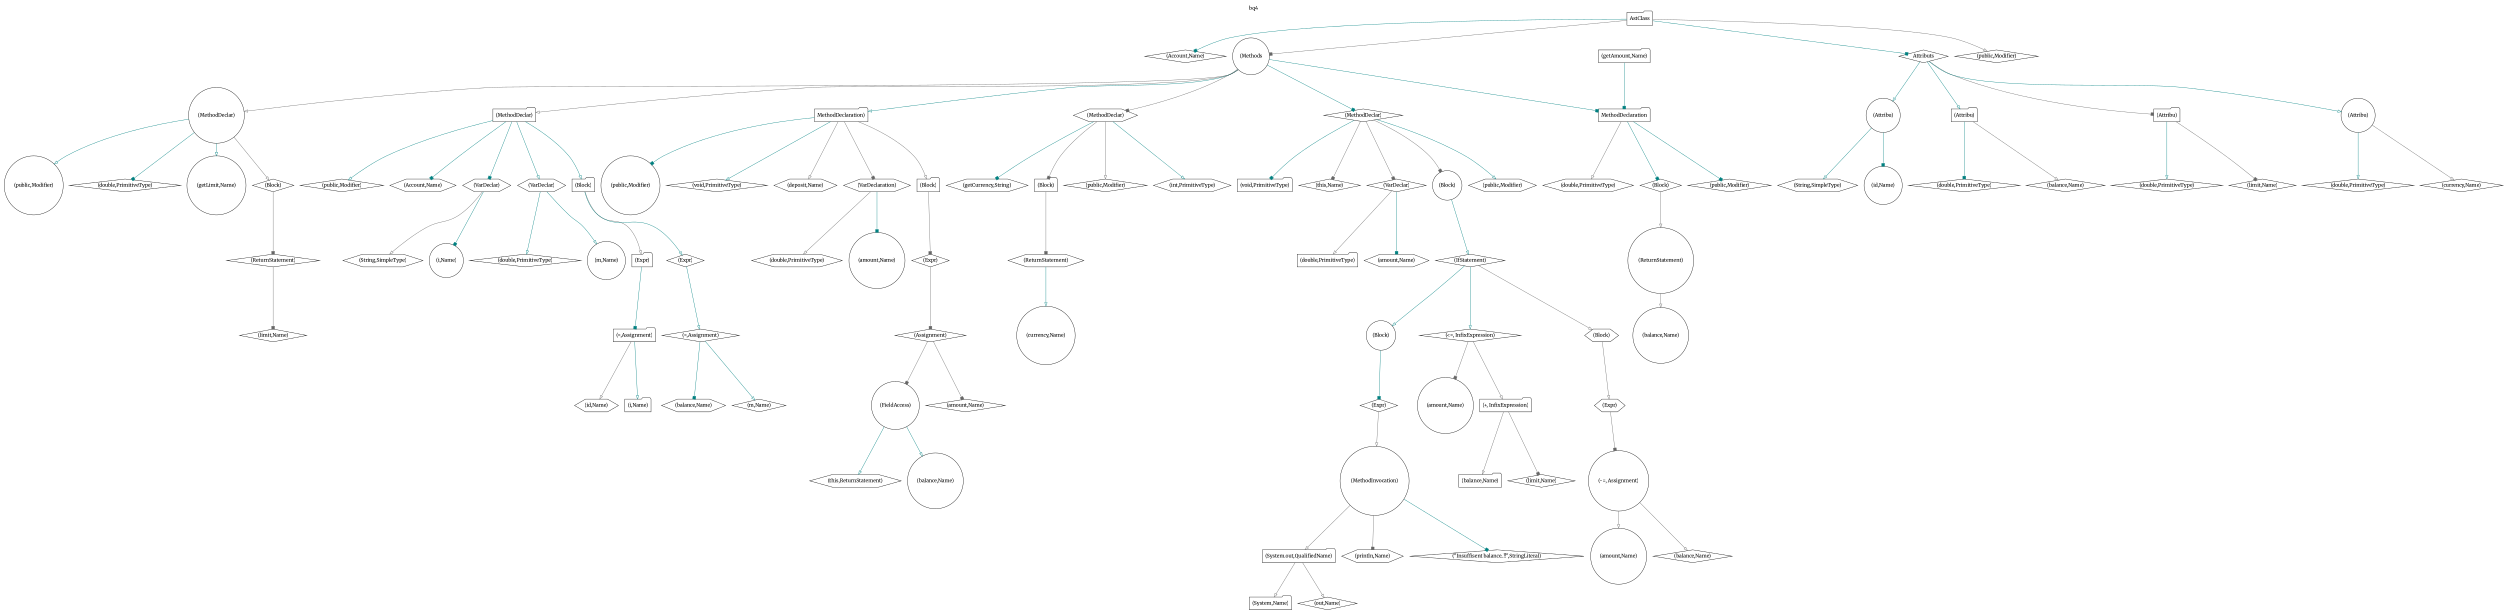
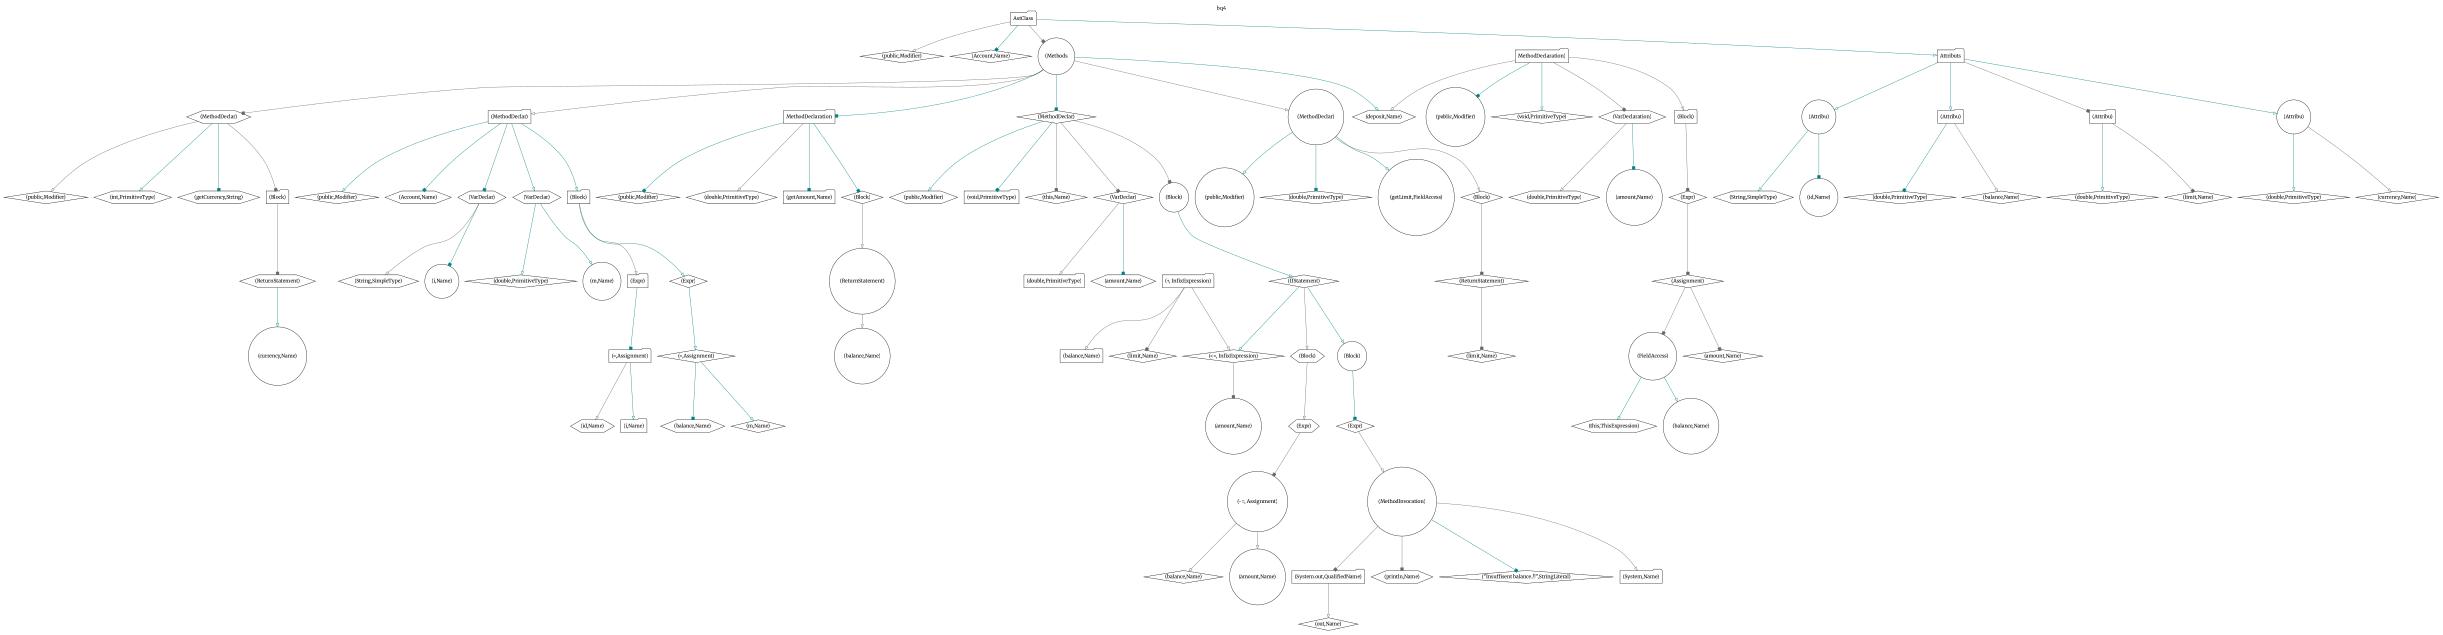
(1779, 37) -> (1485, 34)
(1924, 56) -> (1951, 56)
(1624, 84) -> (809, 155)
(1056, 89) -> (1229, 67)
(216, 185) -> (1416, 197)
(1487, 369) -> (1210, 317)
(855, 481) -> (1614, 426)
(1329, 526) -> (1357, 547)
(1286, 578) -> (1542, 519)
